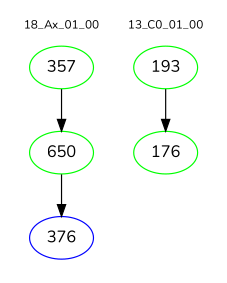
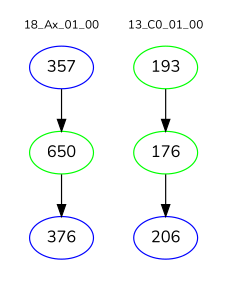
(62, 67) -> (62, 67)
none -> (166, 238)
